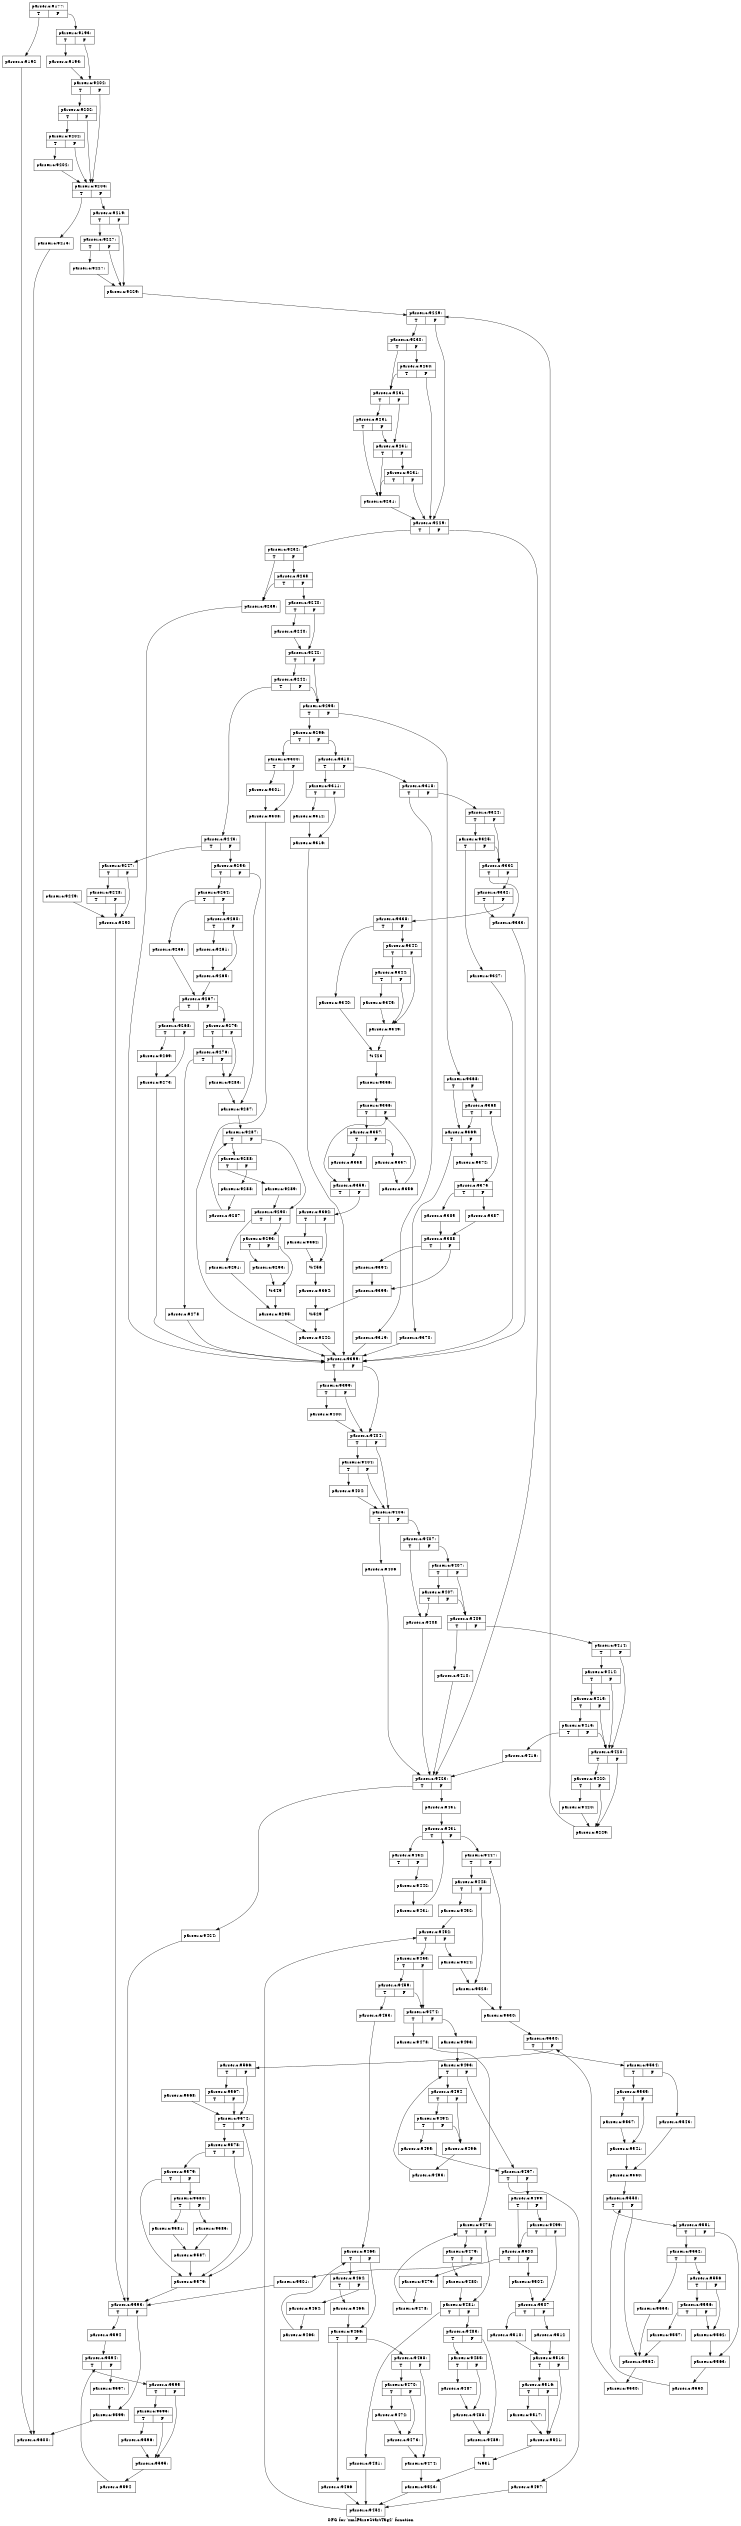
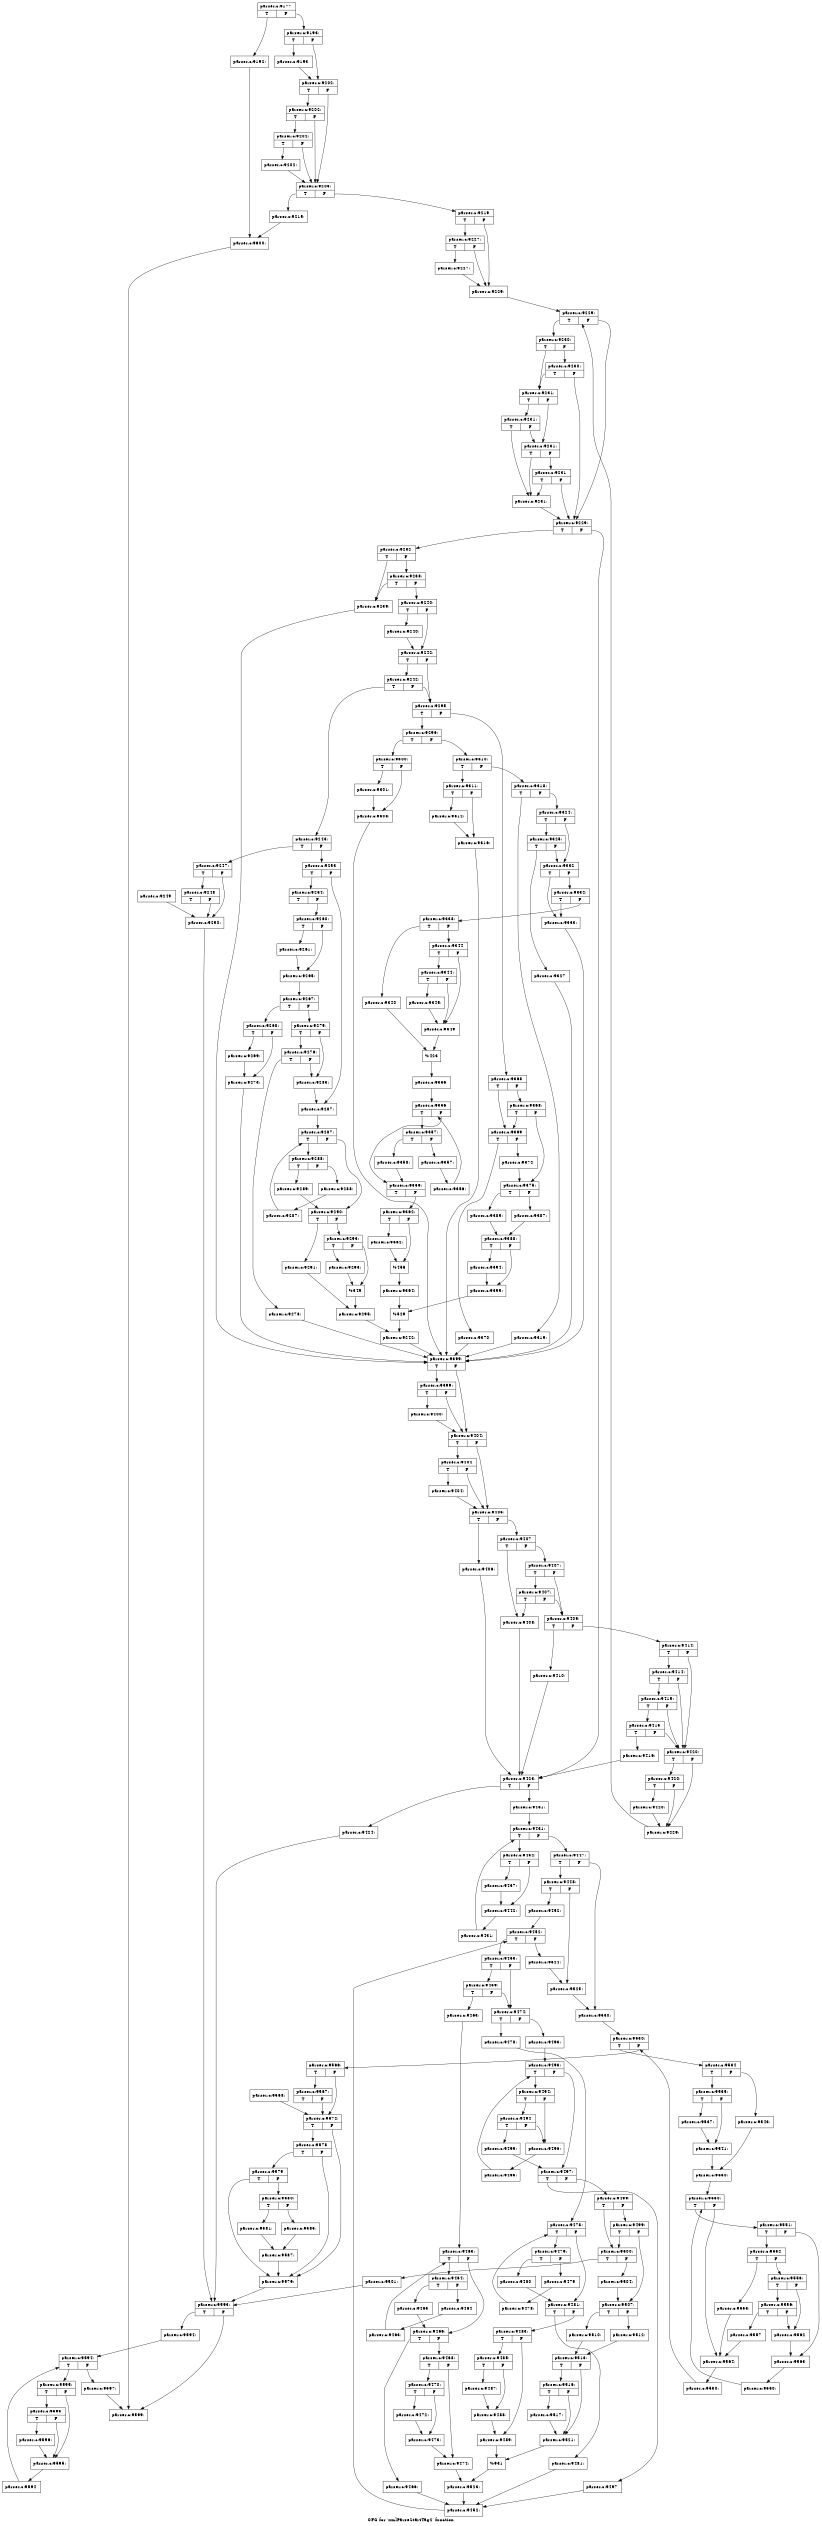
(169, 950) -> none
none -> (501, 1886)
(73, 2427) -> (128, 1291)
